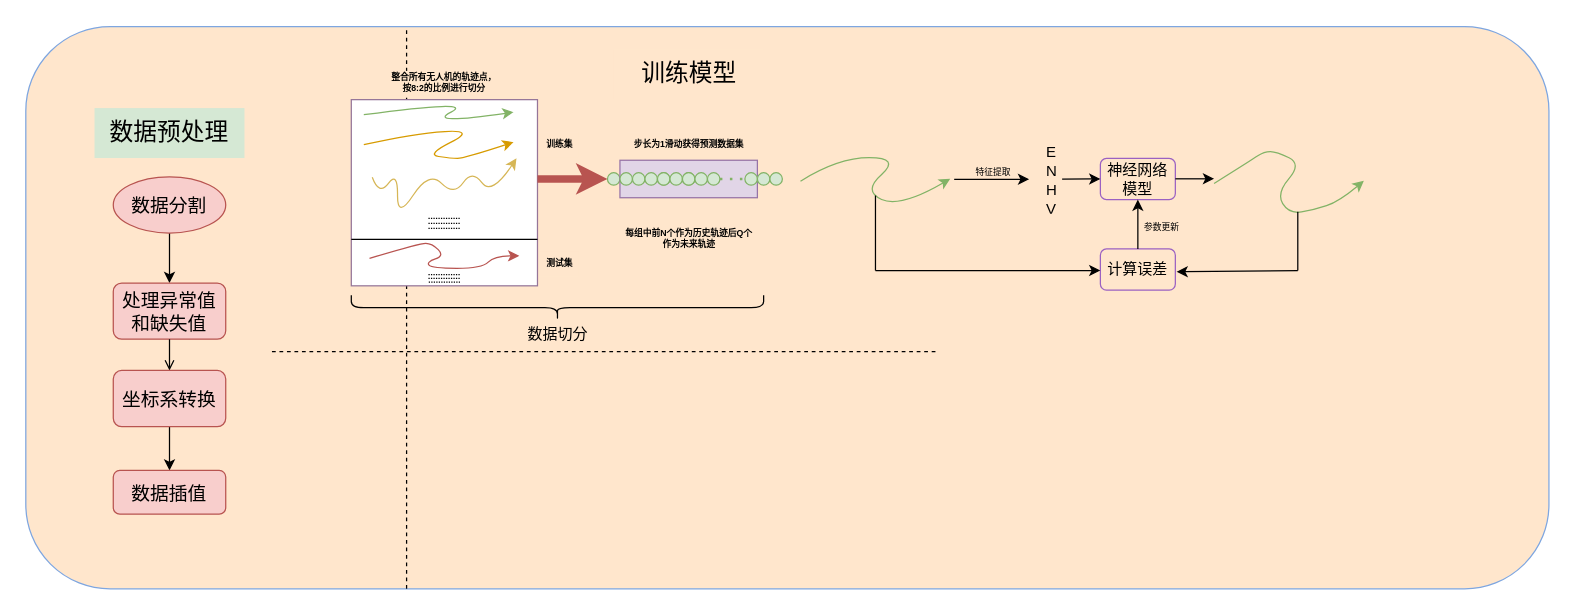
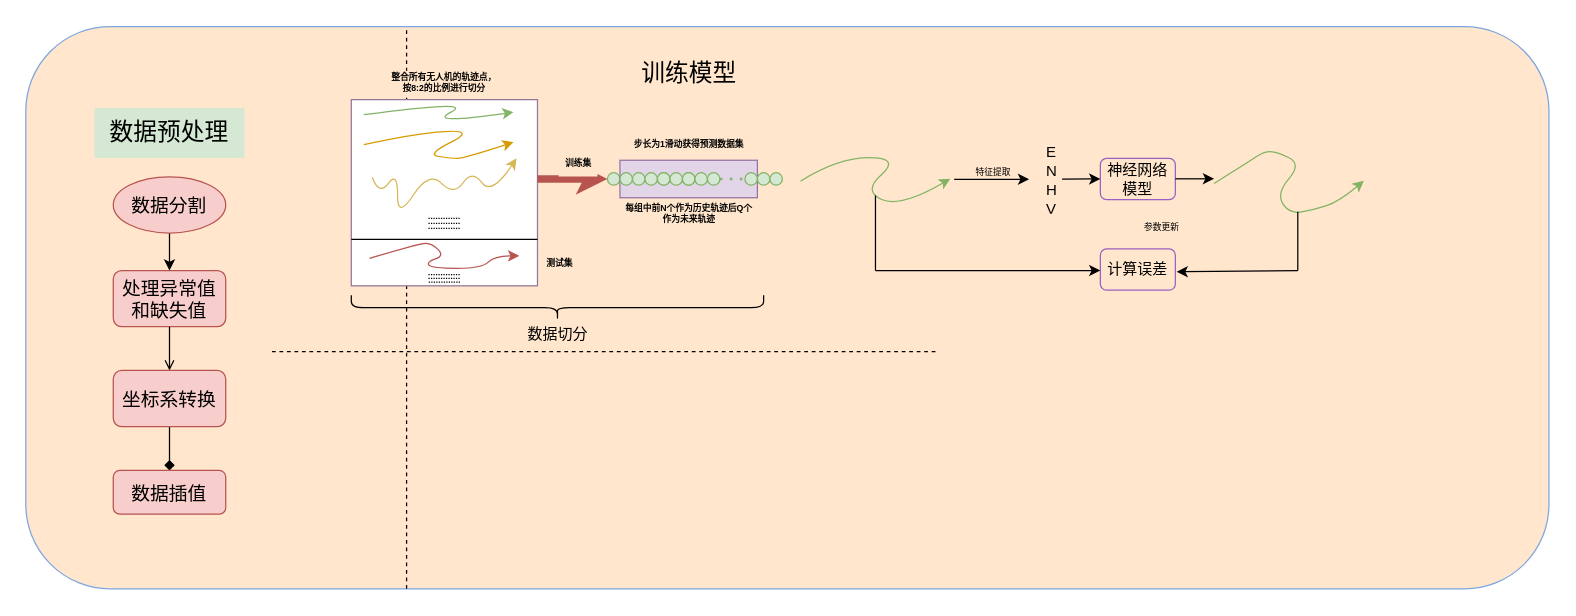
(559, 145) -> (578, 164)
(1138, 229) -> none
(689, 239) -> (689, 214)
(169, 311) -> (169, 299)
(169, 461) -> (169, 460)
